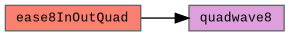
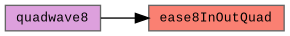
(158, 18) -> (118, 18)
